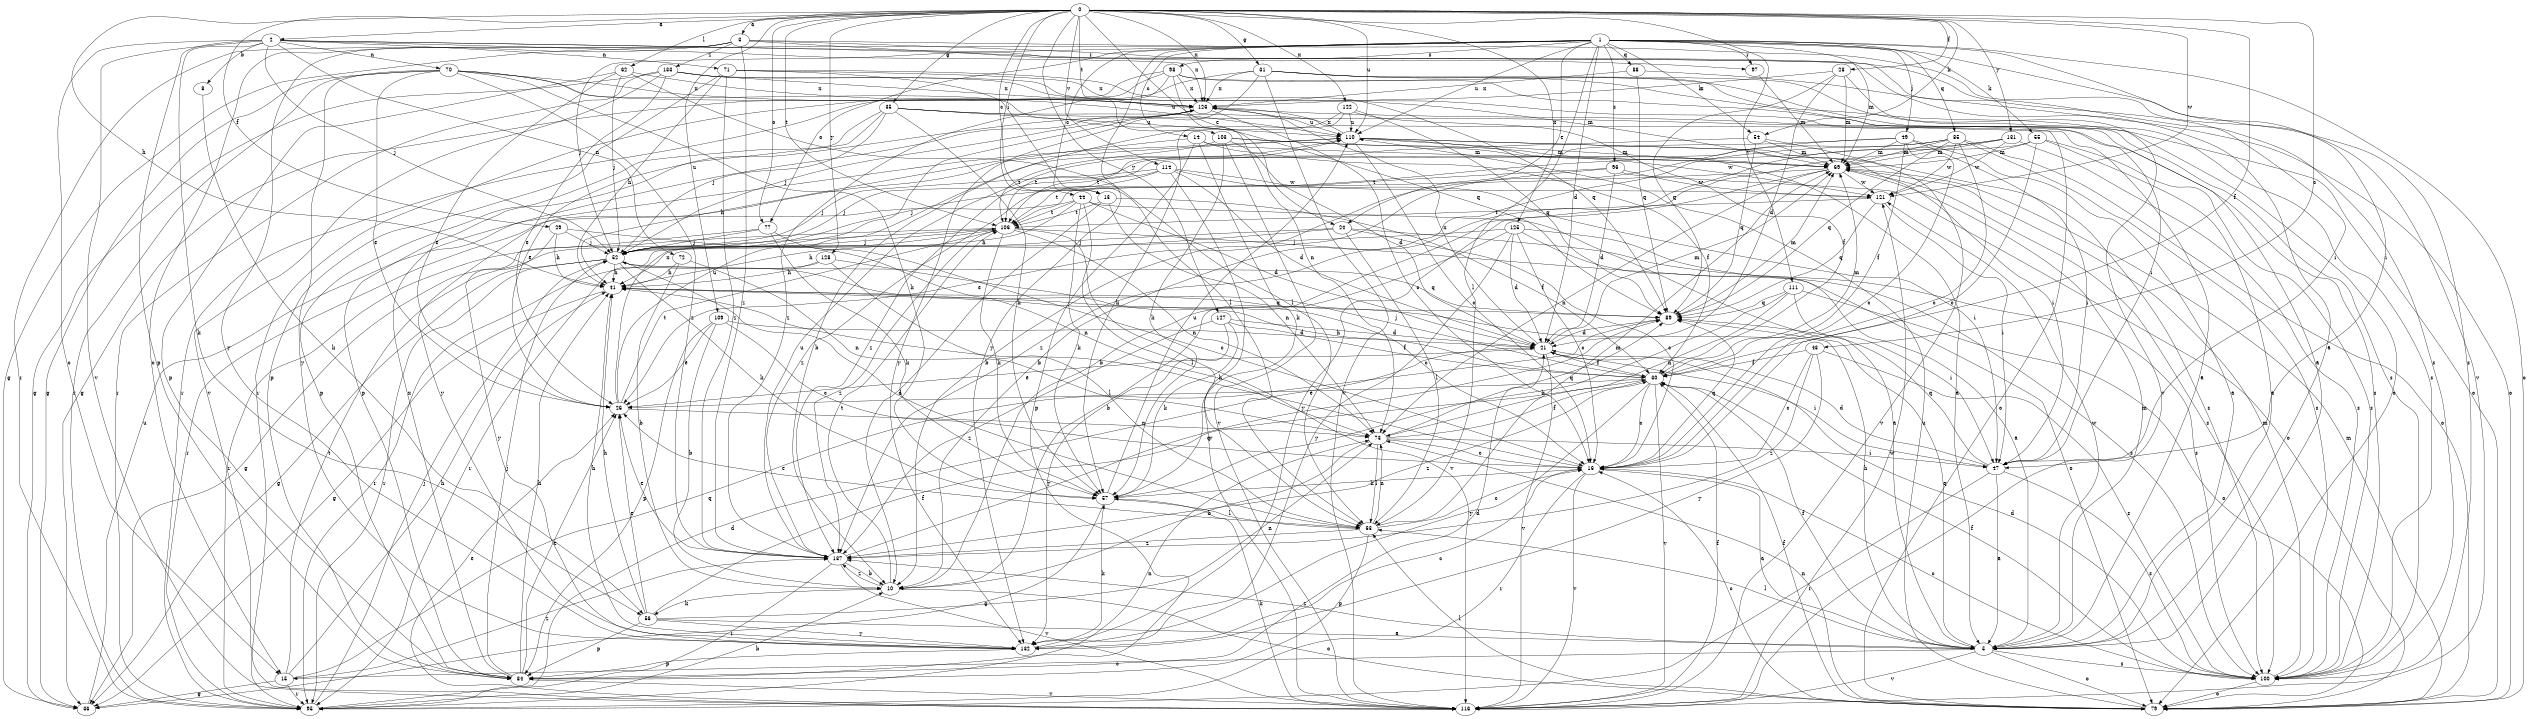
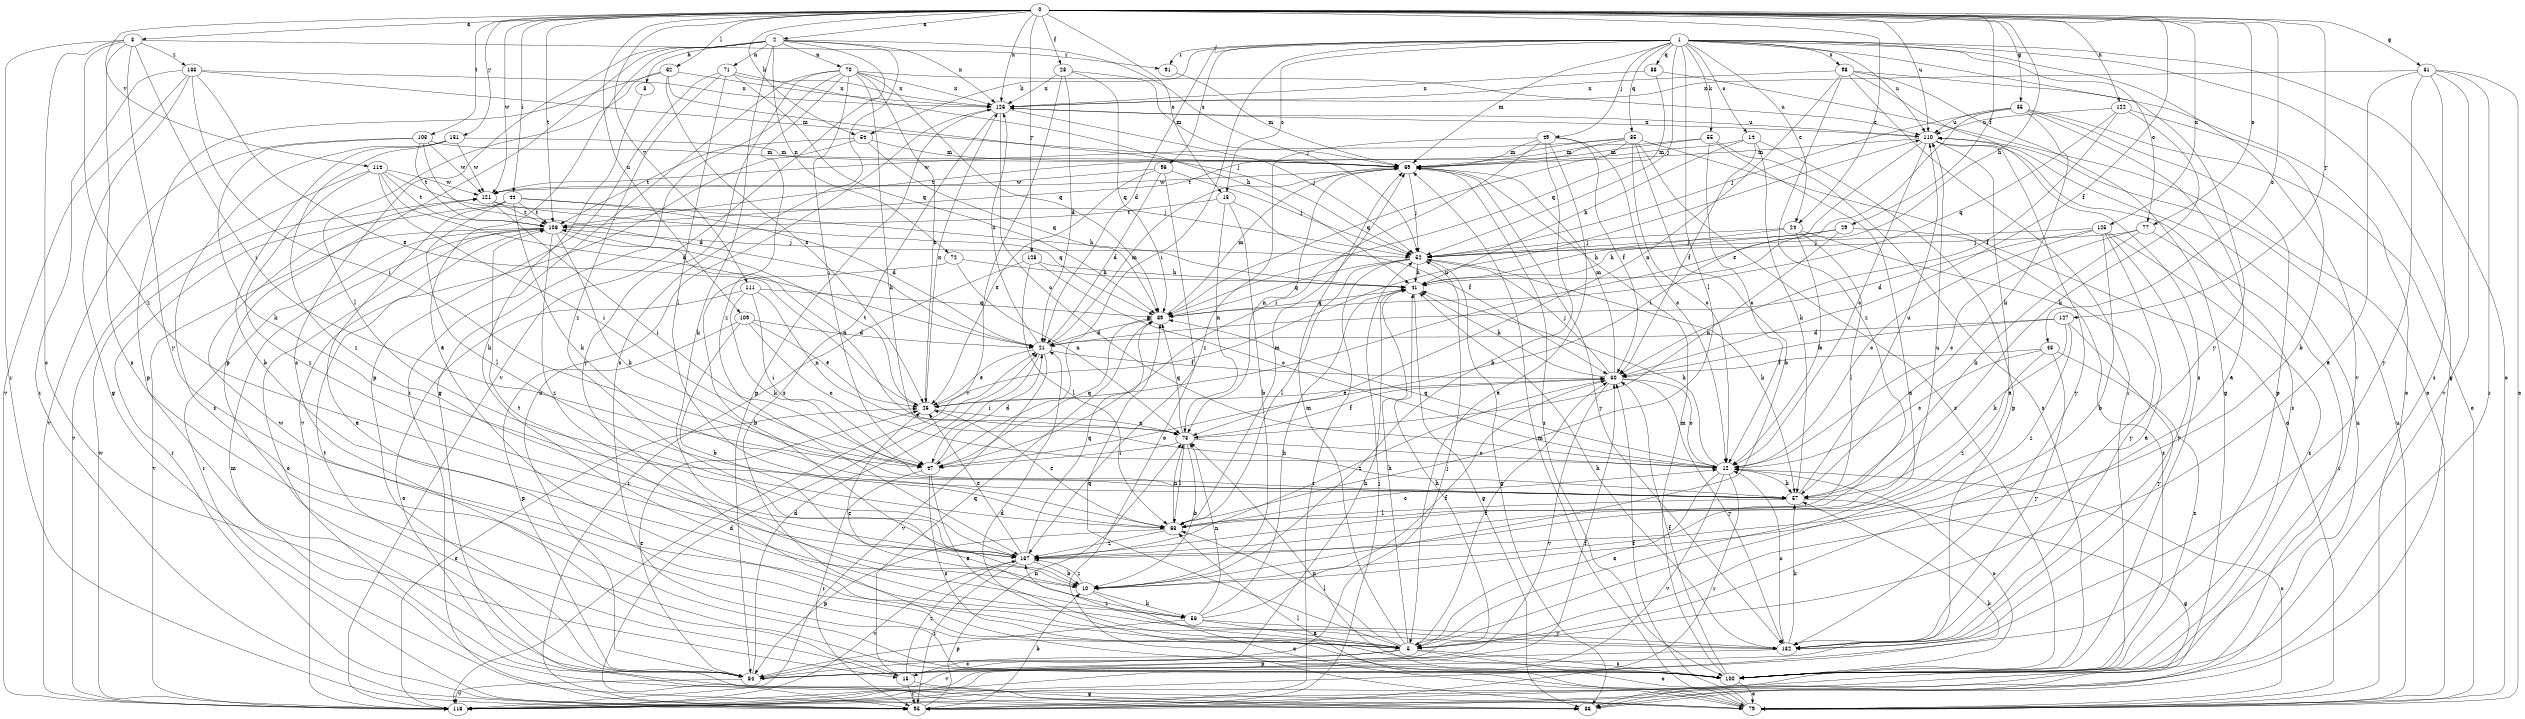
(1755, 70) -> (1168, 70)
none -> (829, 278)
(900, 393) -> (1264, 393)
(246, 469) -> (233, 469)
(1591, 469) -> (1726, 469)
